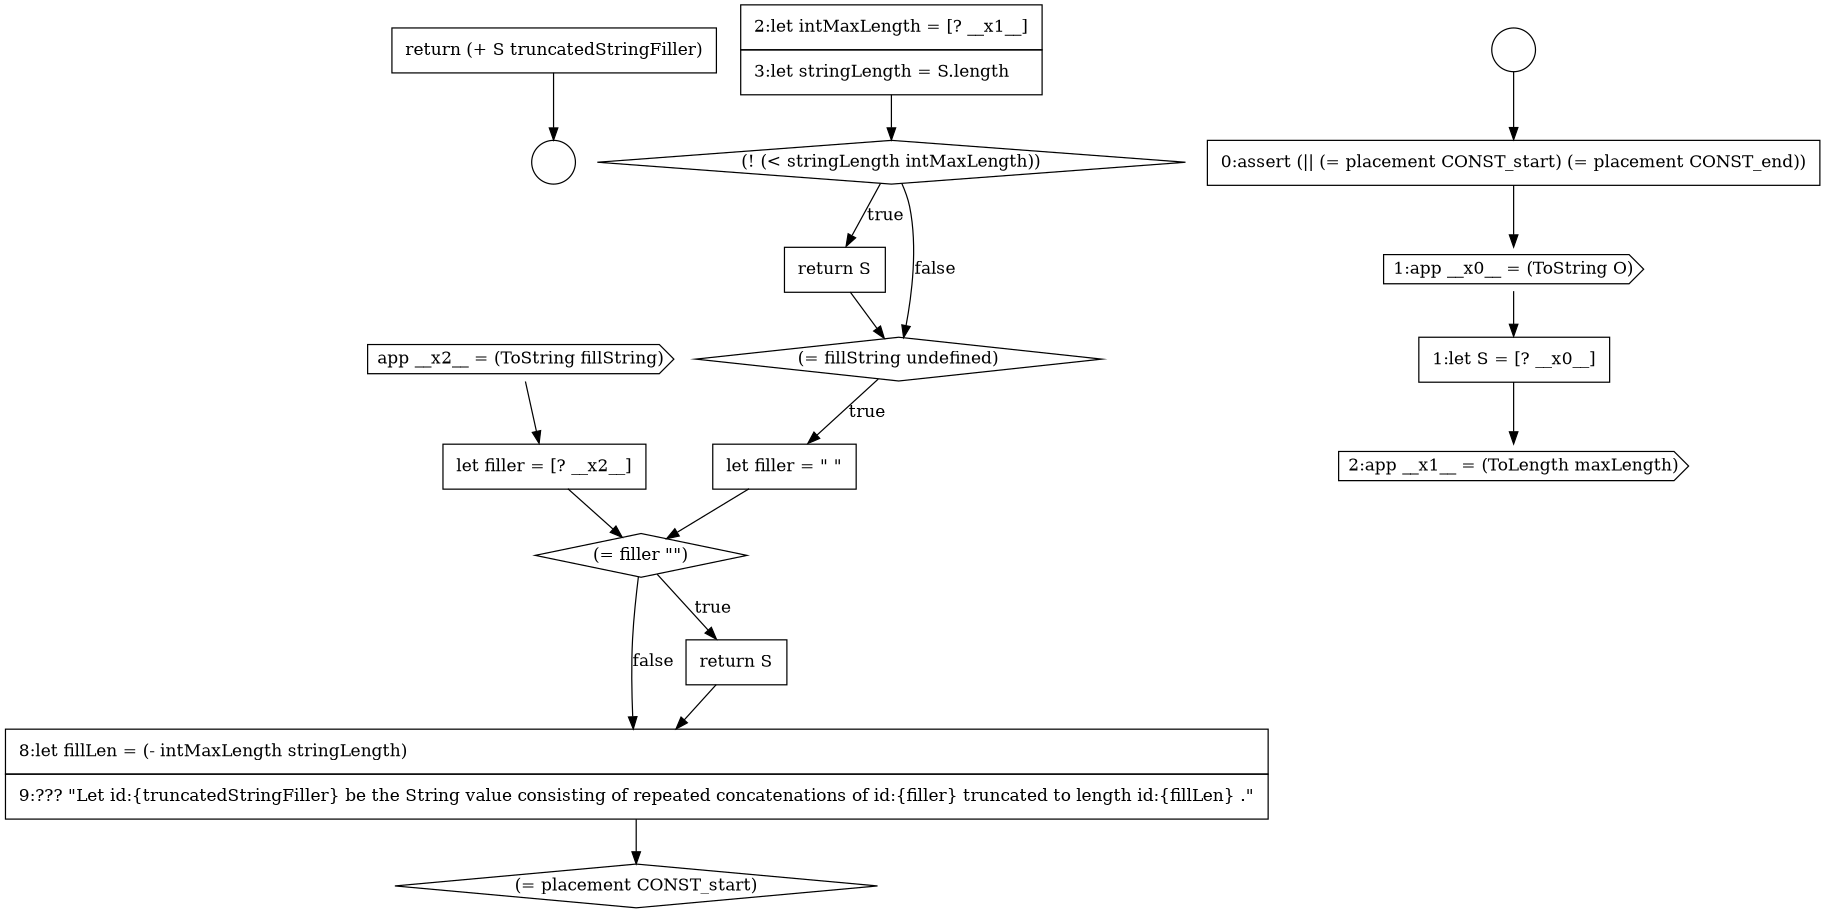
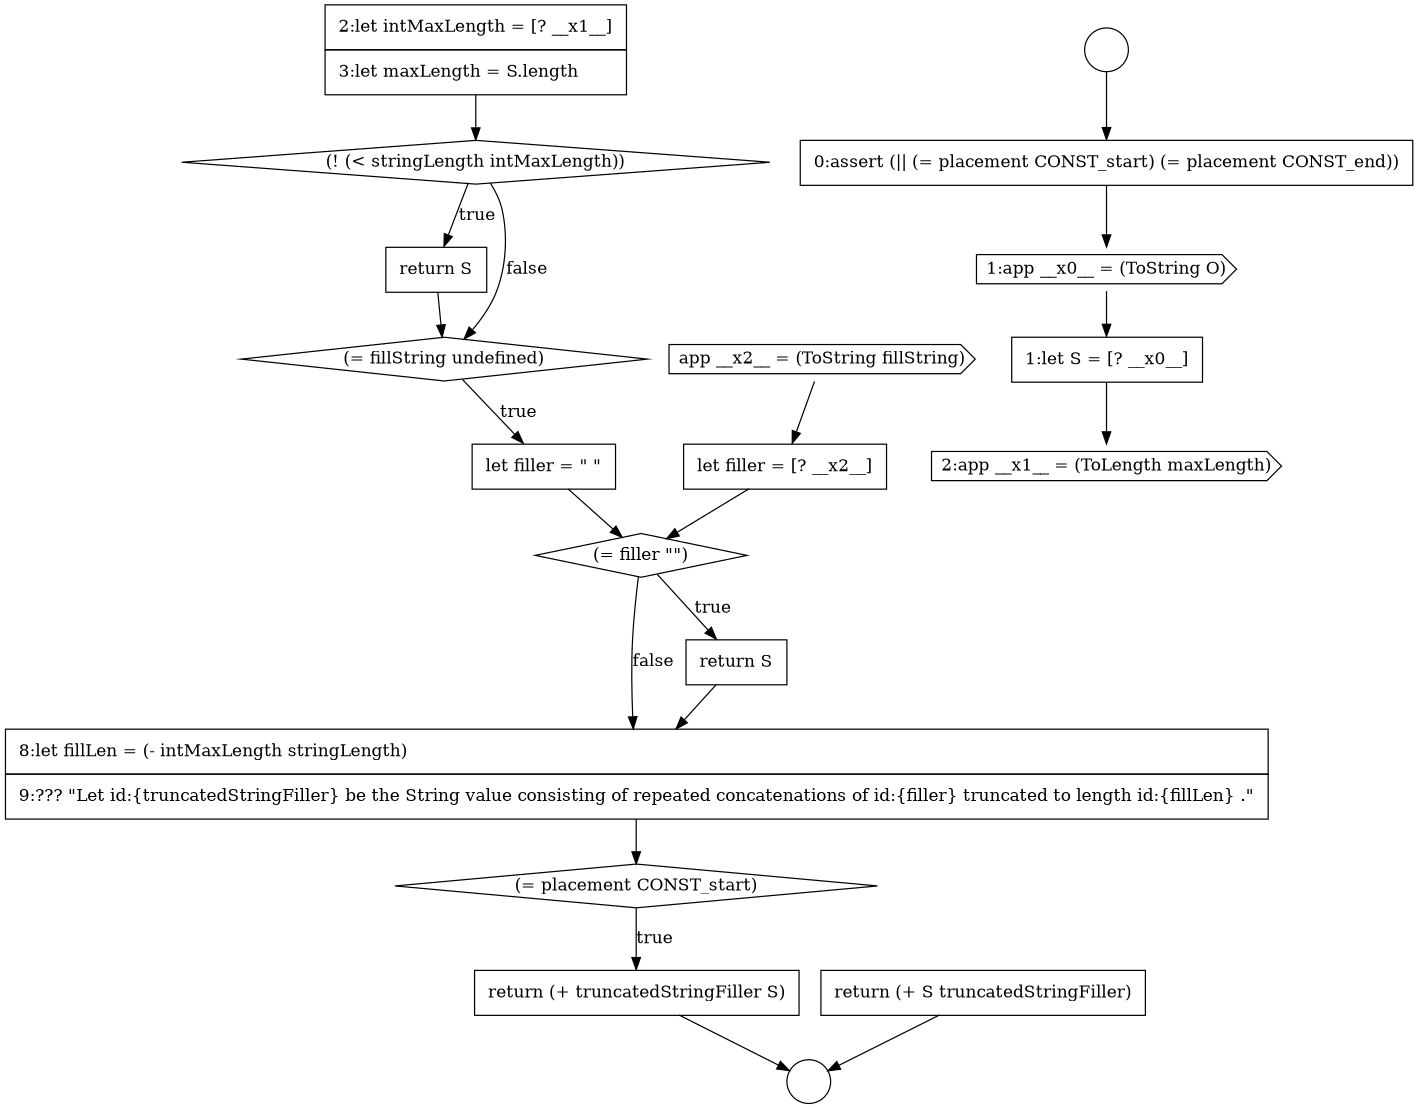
(882, 72) -> (459, 72)
none -> (636, 992)
